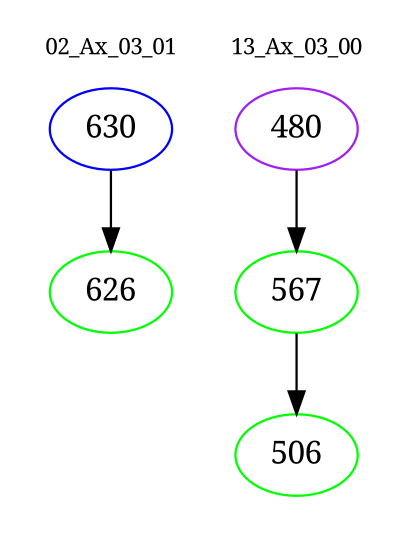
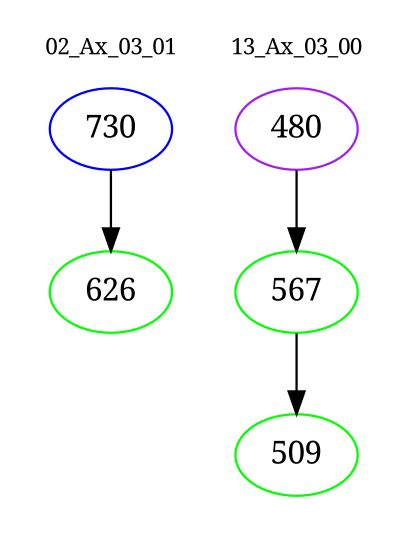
(111, 129) -> (111, 129)
(297, 455) -> (297, 455)
